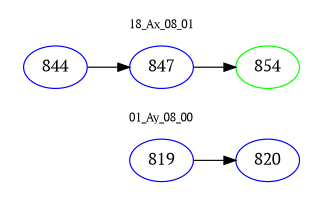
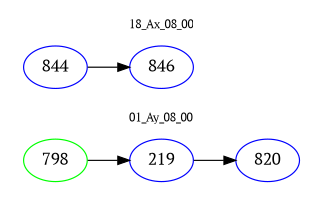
(162, 25) -> (162, 25)
(162, 67) -> (162, 67)
(268, 67) -> none
none -> (55, 160)
(162, 160) -> (162, 160)
